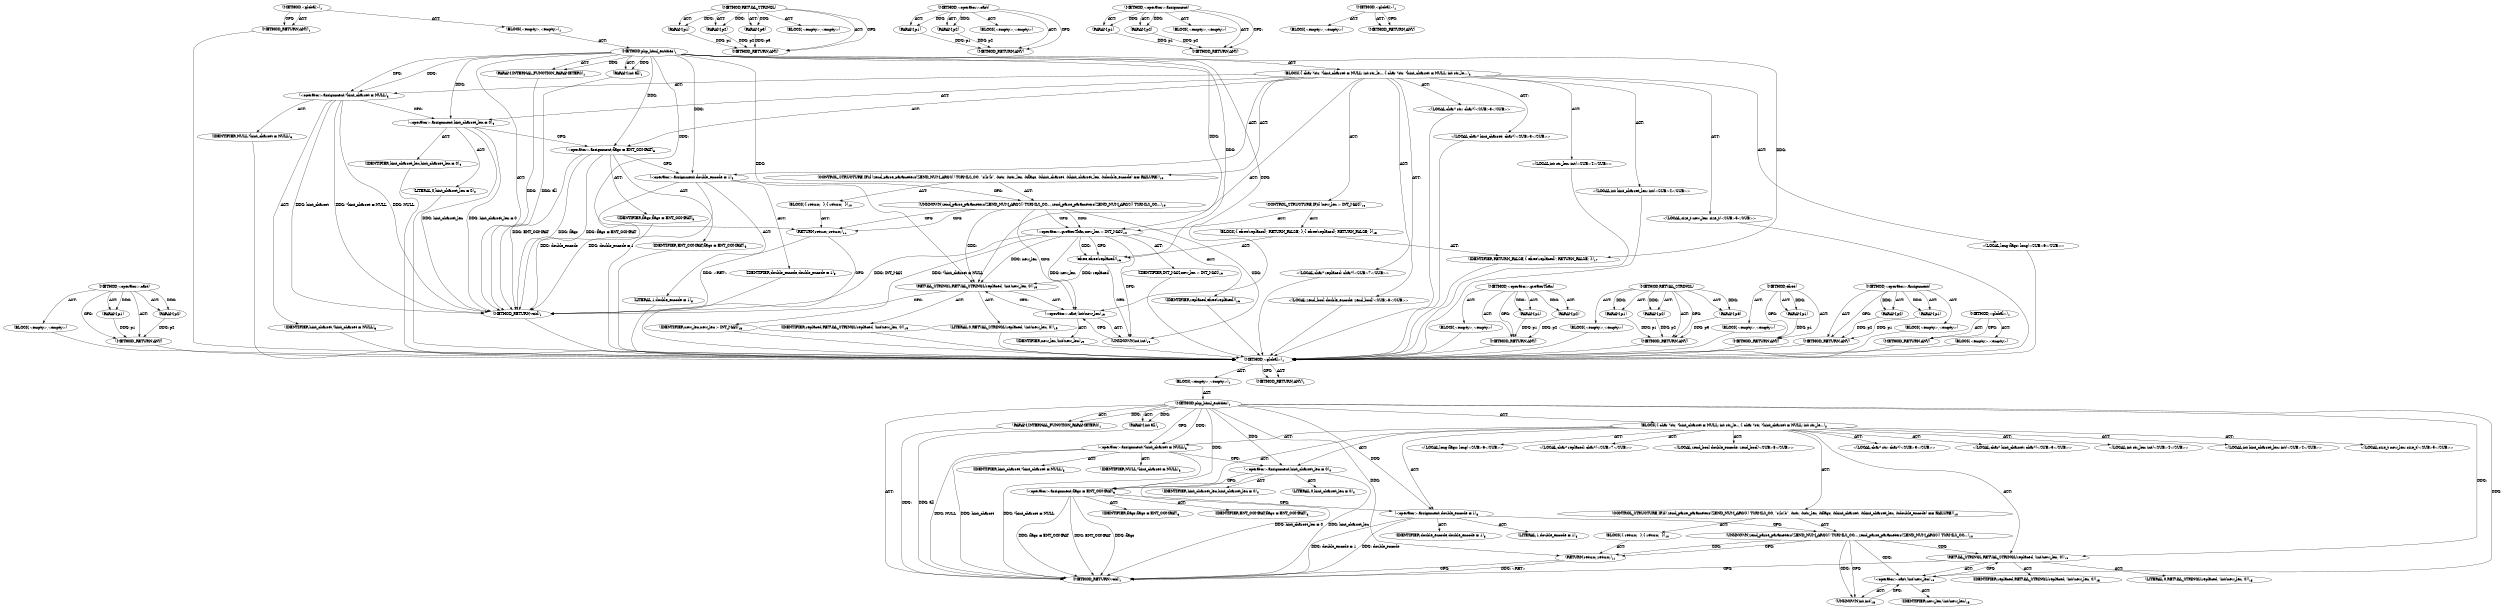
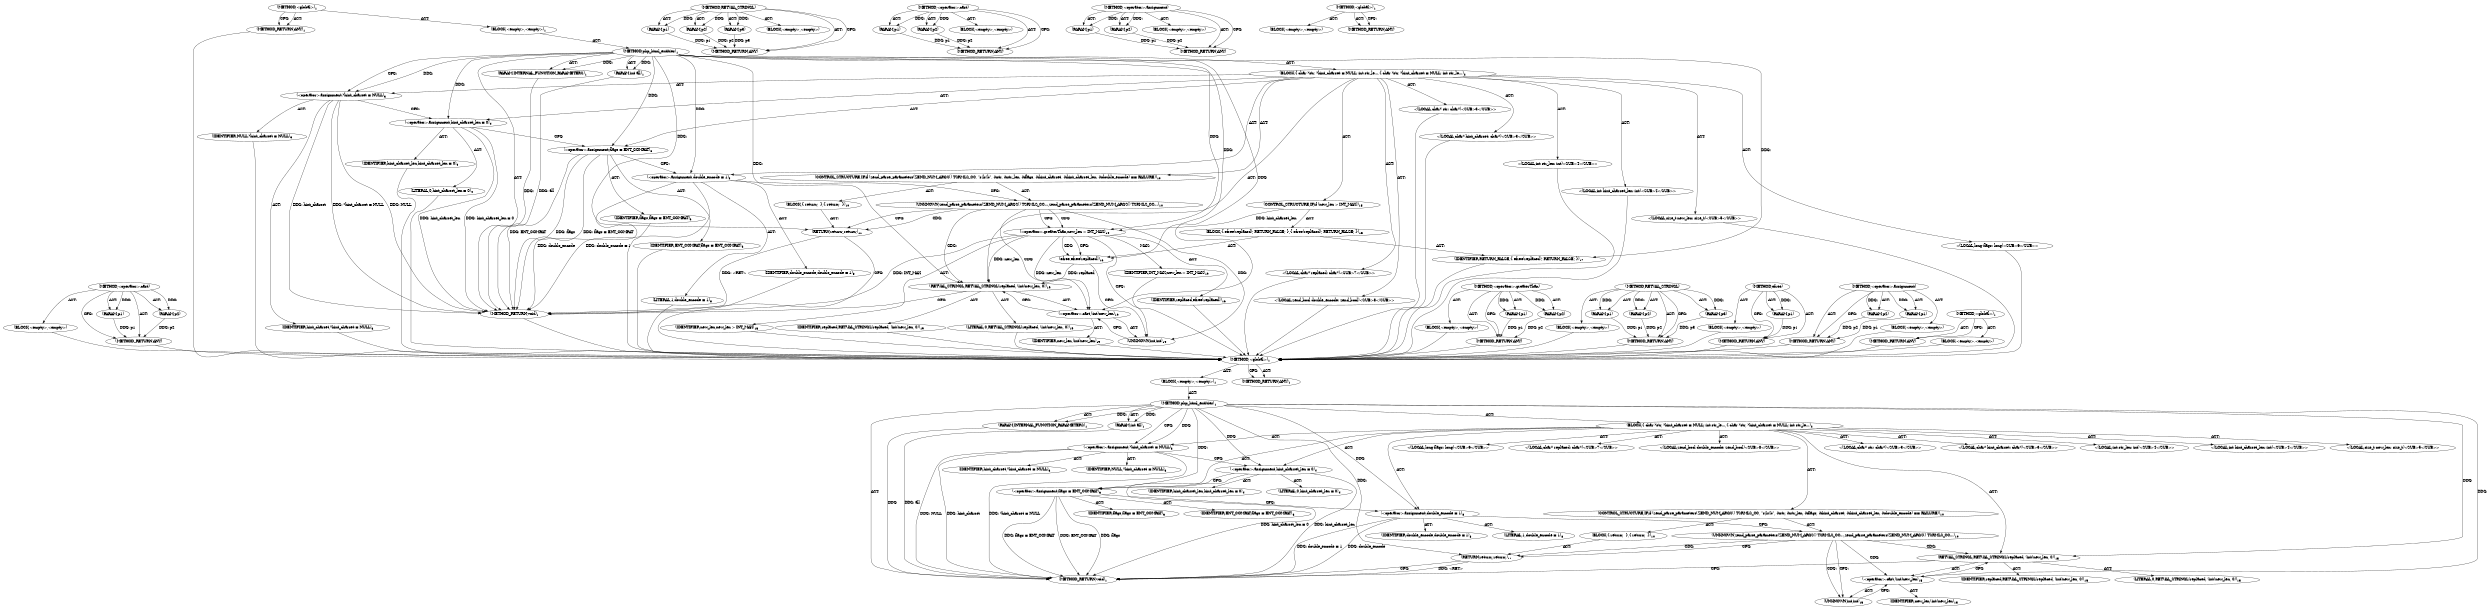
(1282, 219) -> (1276, 219)
(1159, 246) -> (1145, 246)
(957, 273) -> (945, 273)
